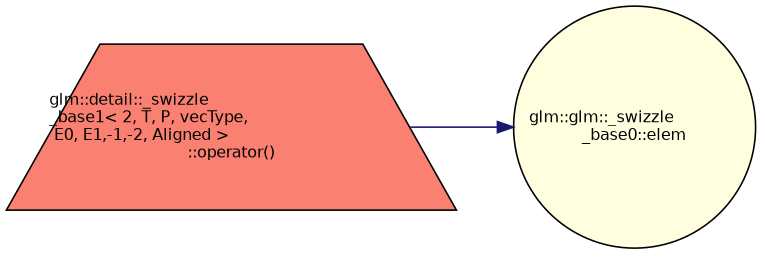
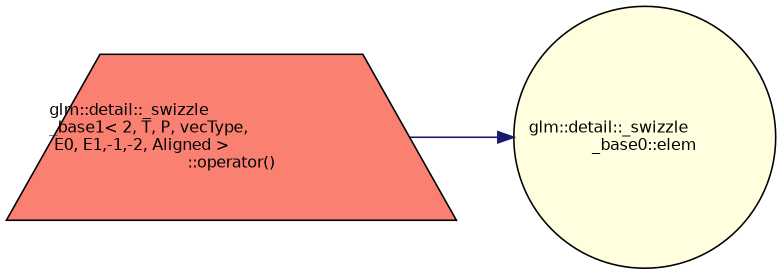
(635, 127) -> (645, 137)
